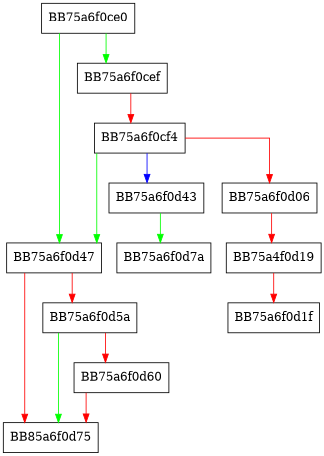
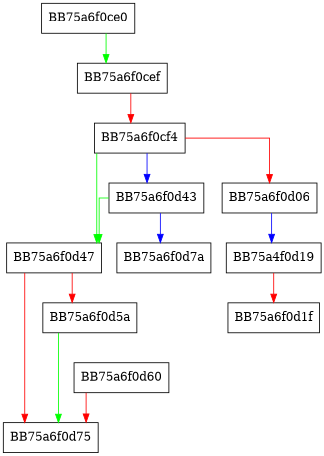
(59, 134) -> (99, 211)
(160, 224) -> (160, 224)
(272, 224) -> (272, 224)
(105, 343) -> none
(51, 438) -> (51, 438)
